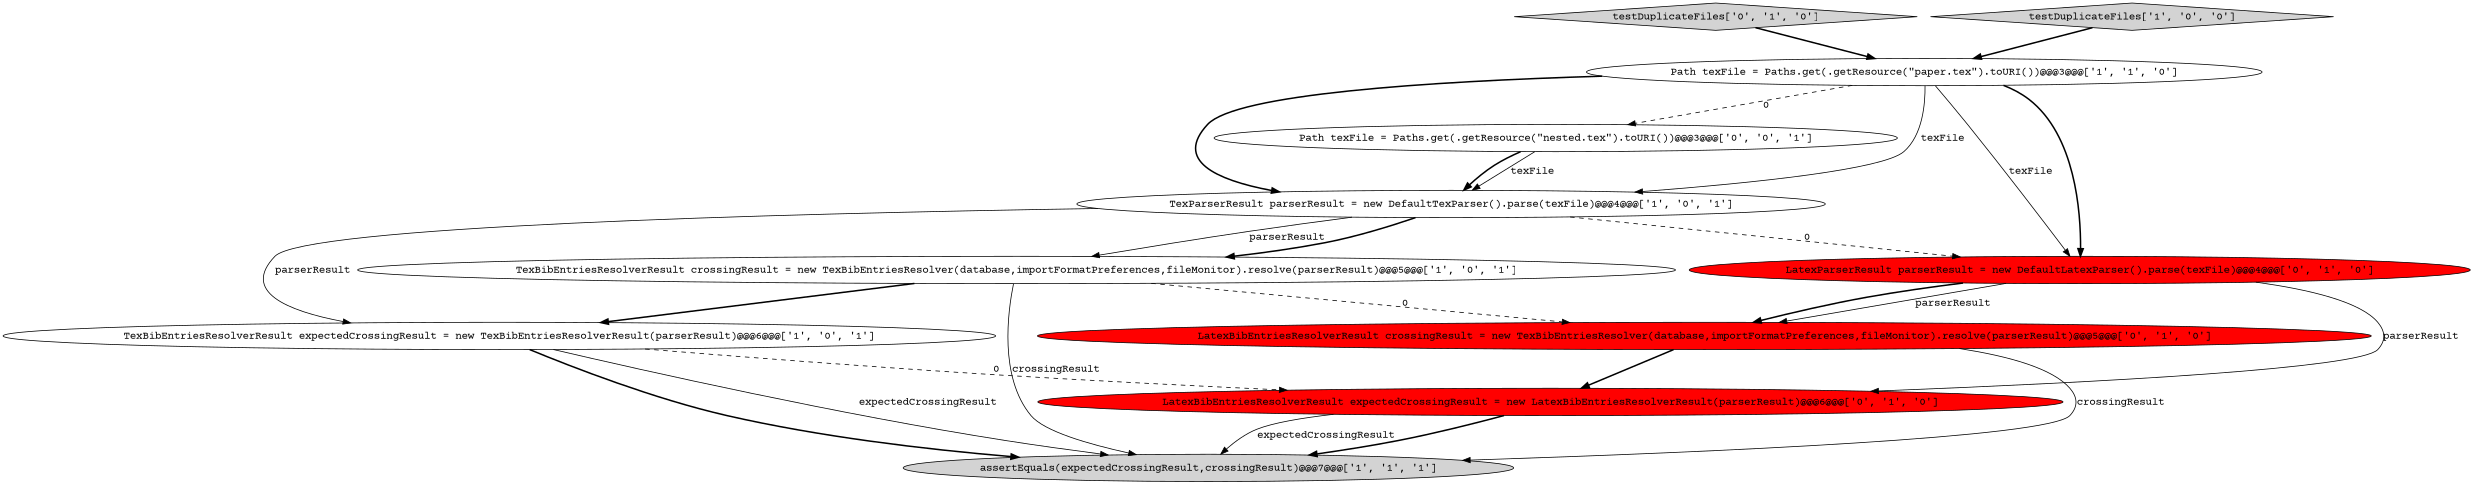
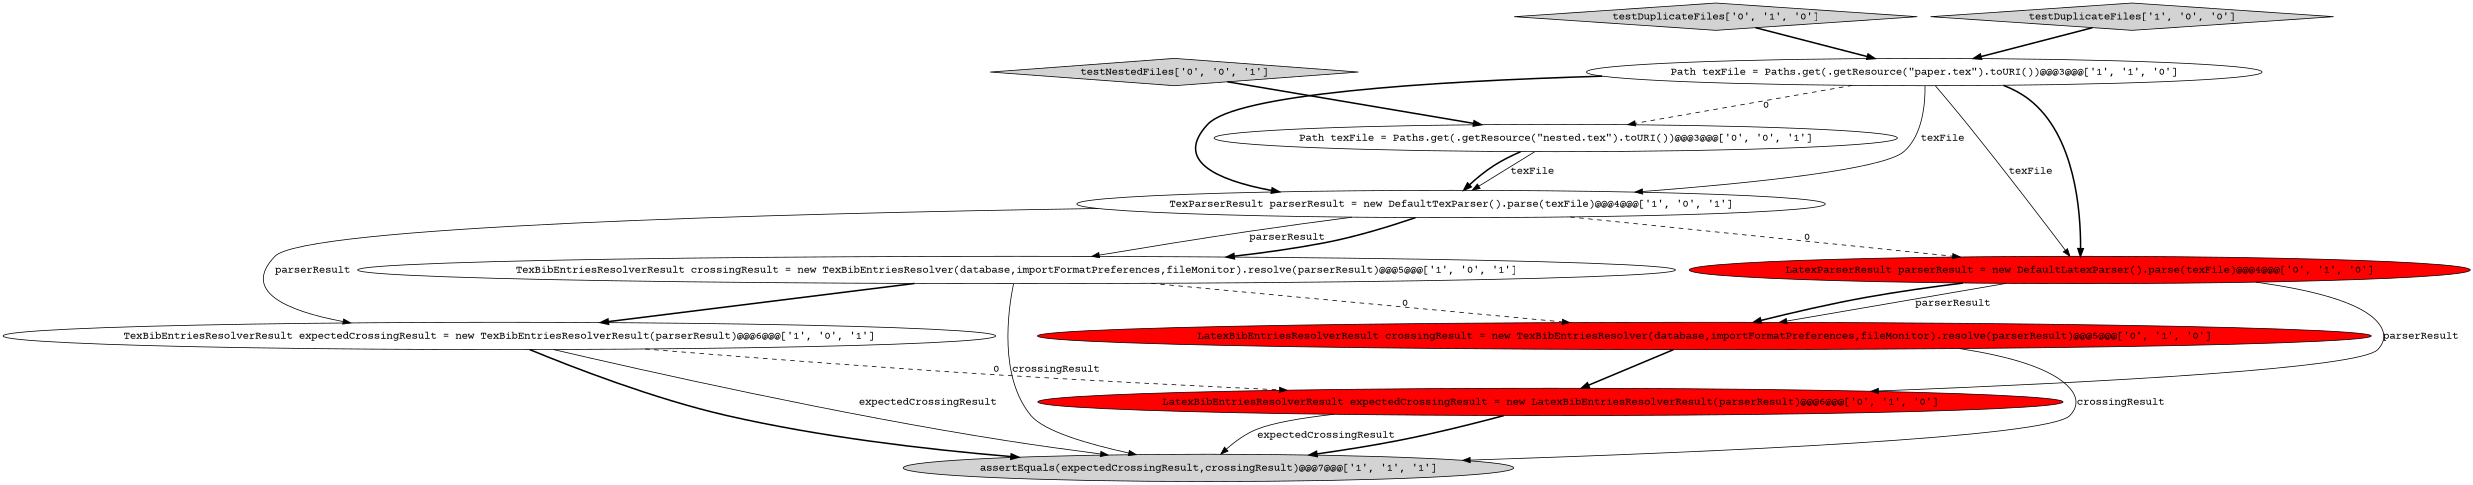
none -> (1174, 72)
